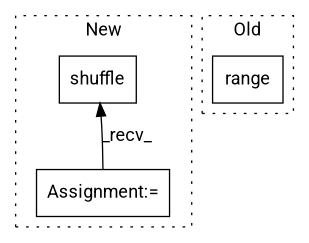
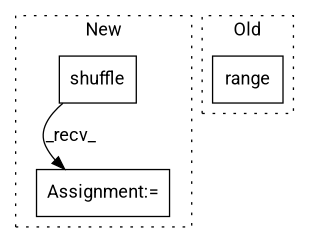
(102, 143) -> (44, 130)
